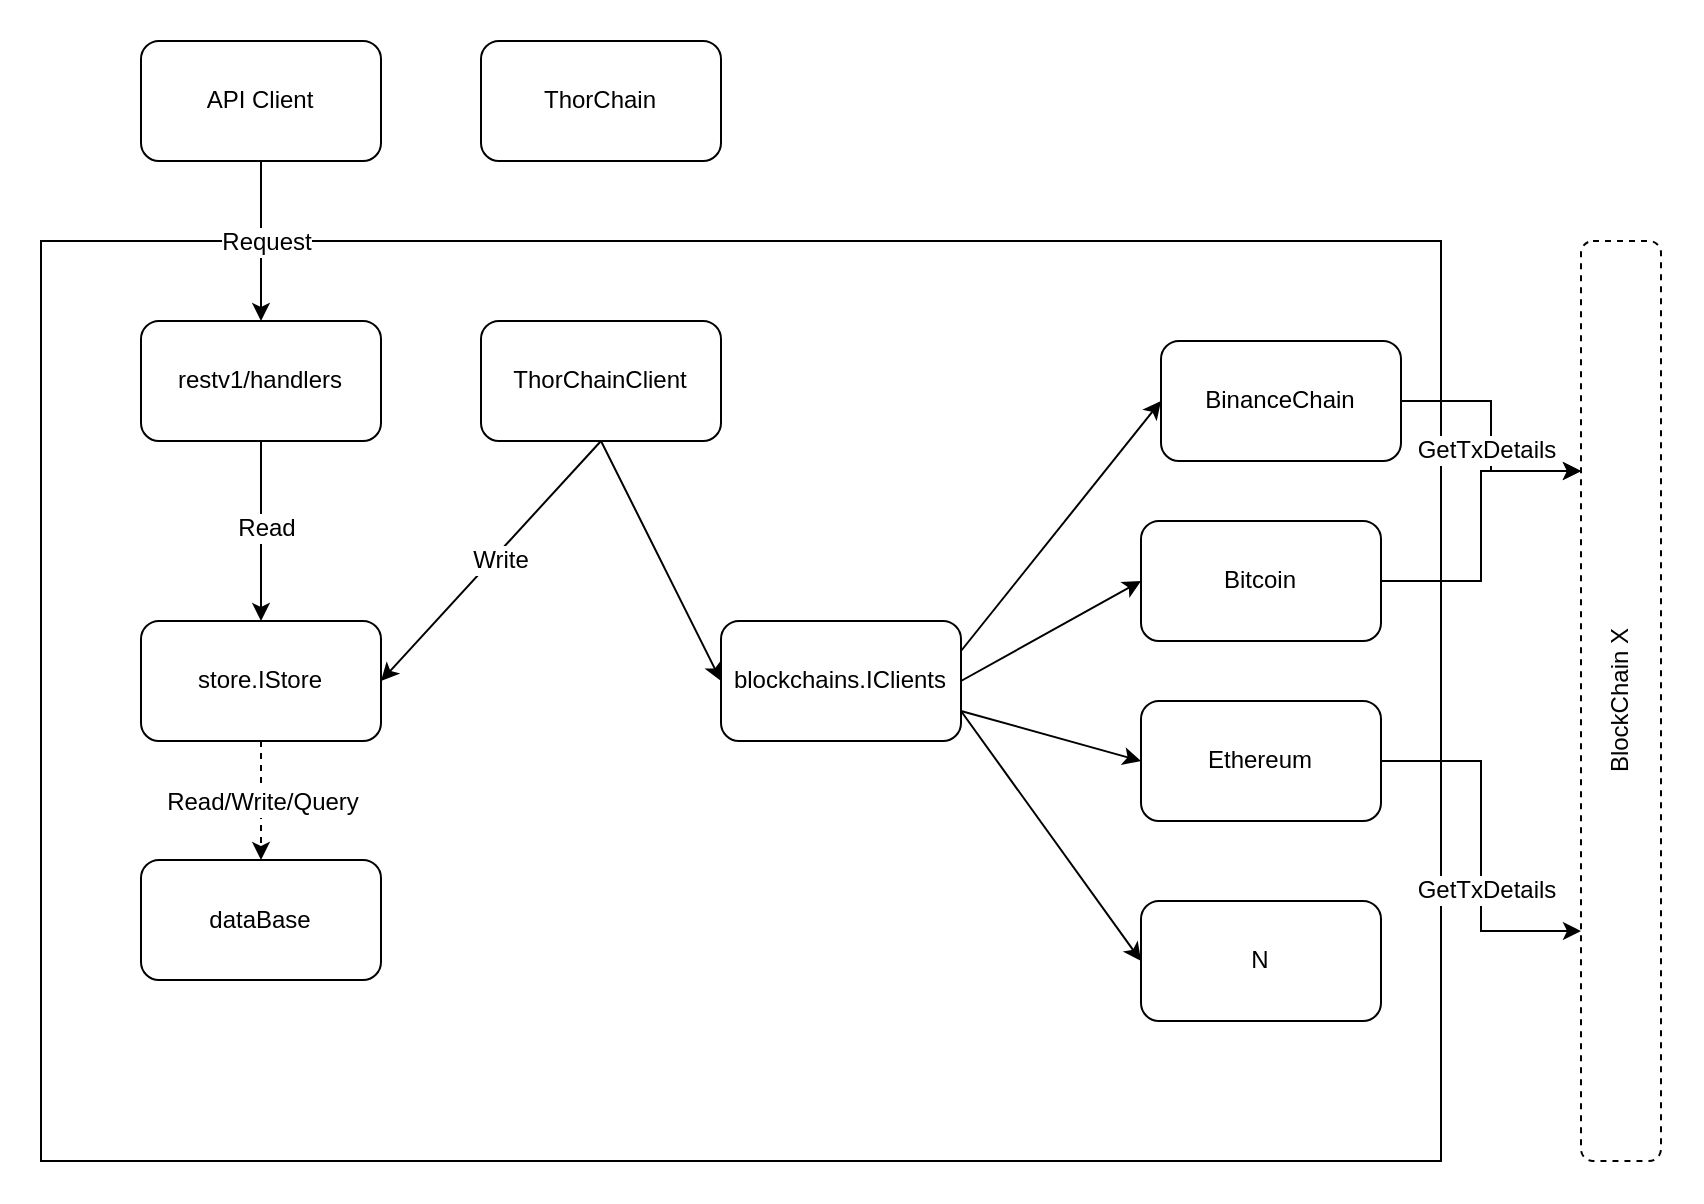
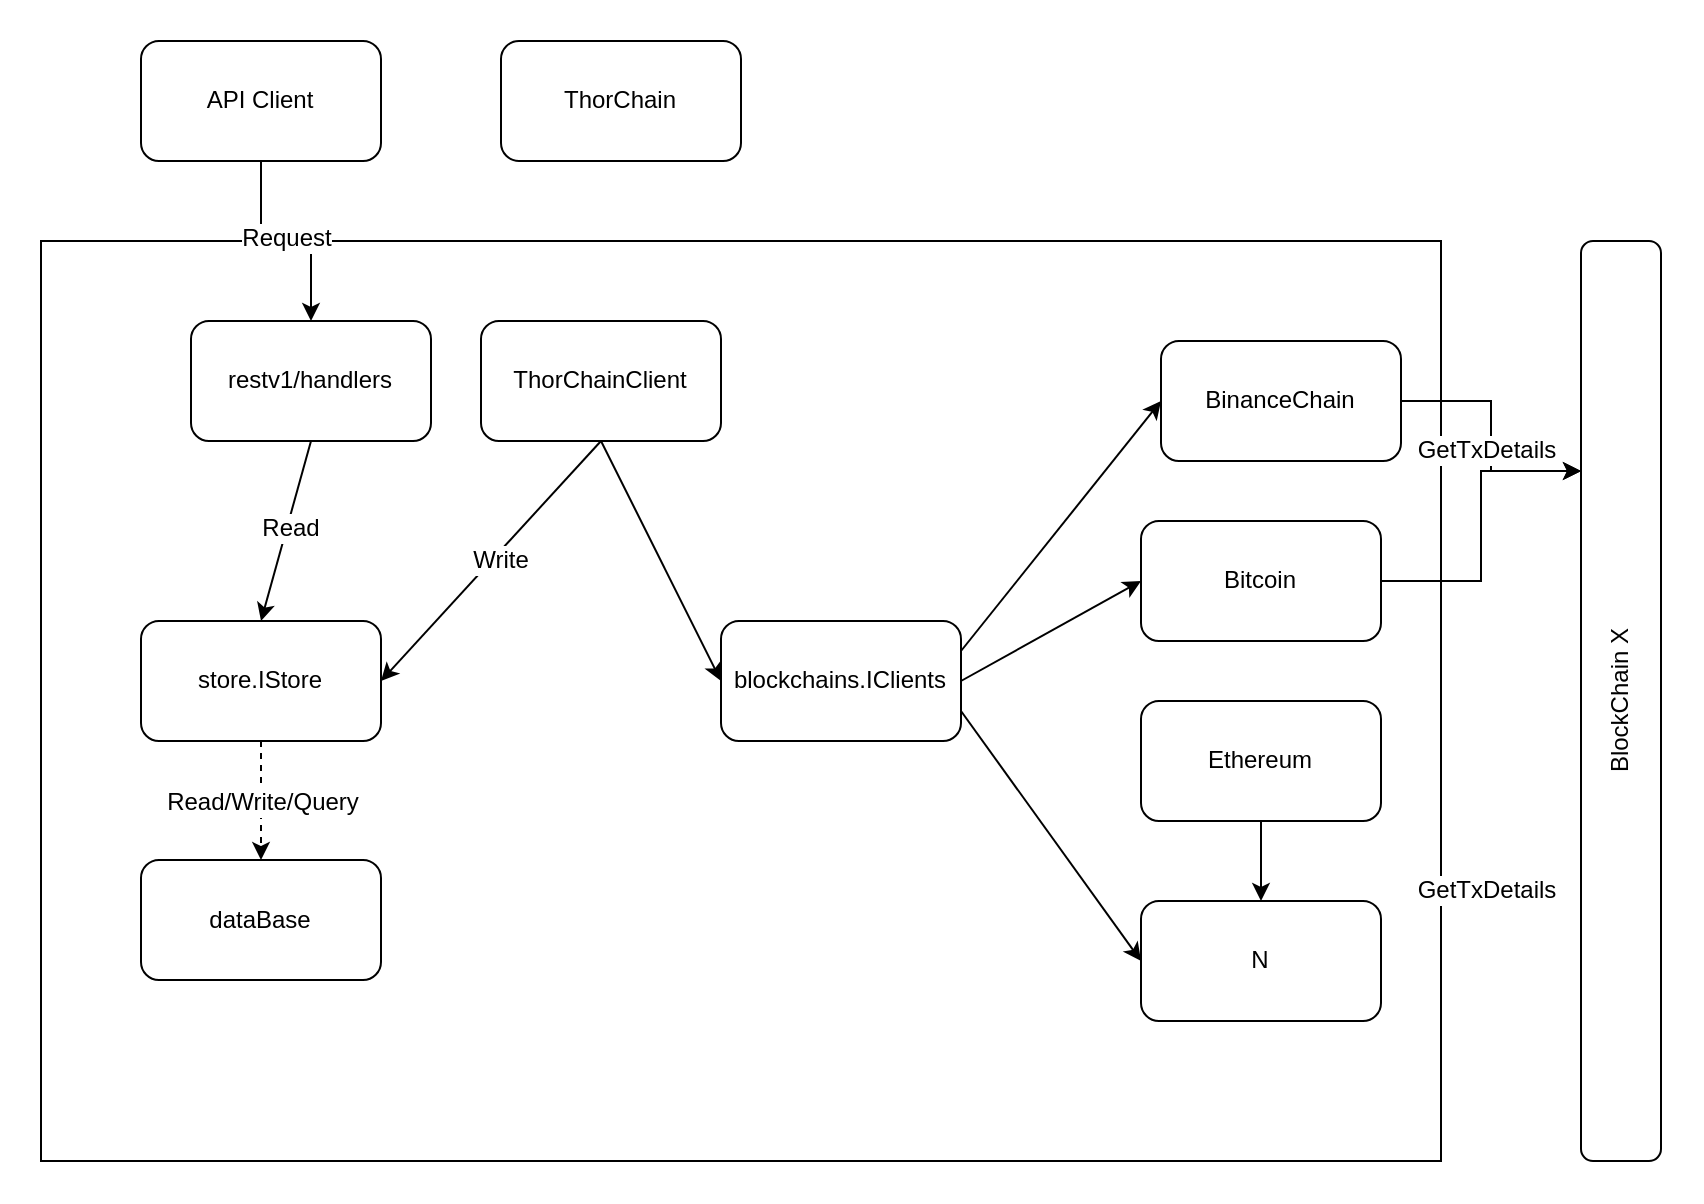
(601, 101) -> (621, 101)
(261, 381) -> (311, 381)
(1621, 701) -> (1621, 701)
(1045, 734) -> none
(1481, 769) -> (1261, 854)
